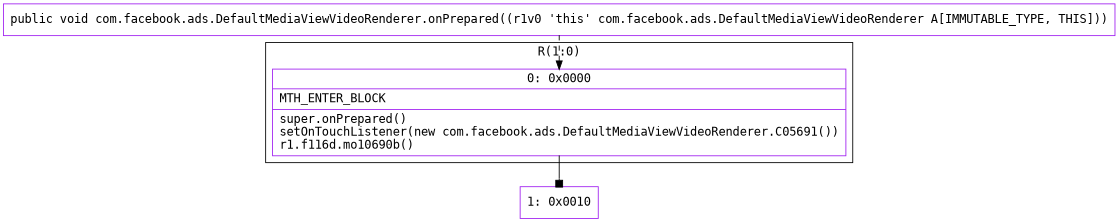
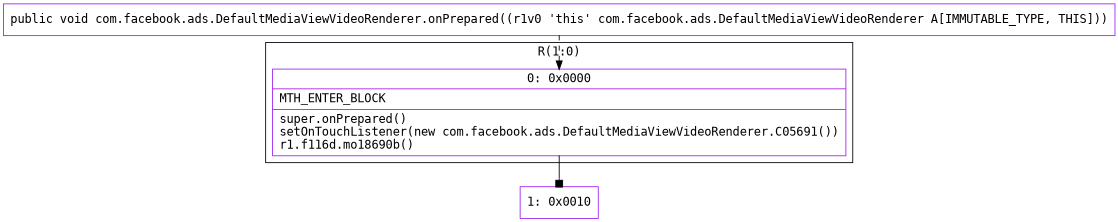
(347, 145) -> (347, 145)
